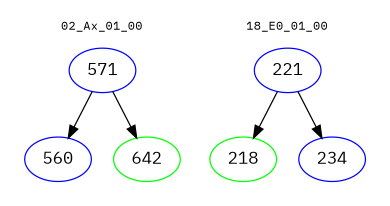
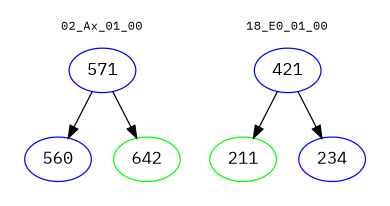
(288, 70) -> (288, 70)
(243, 159) -> (243, 159)
